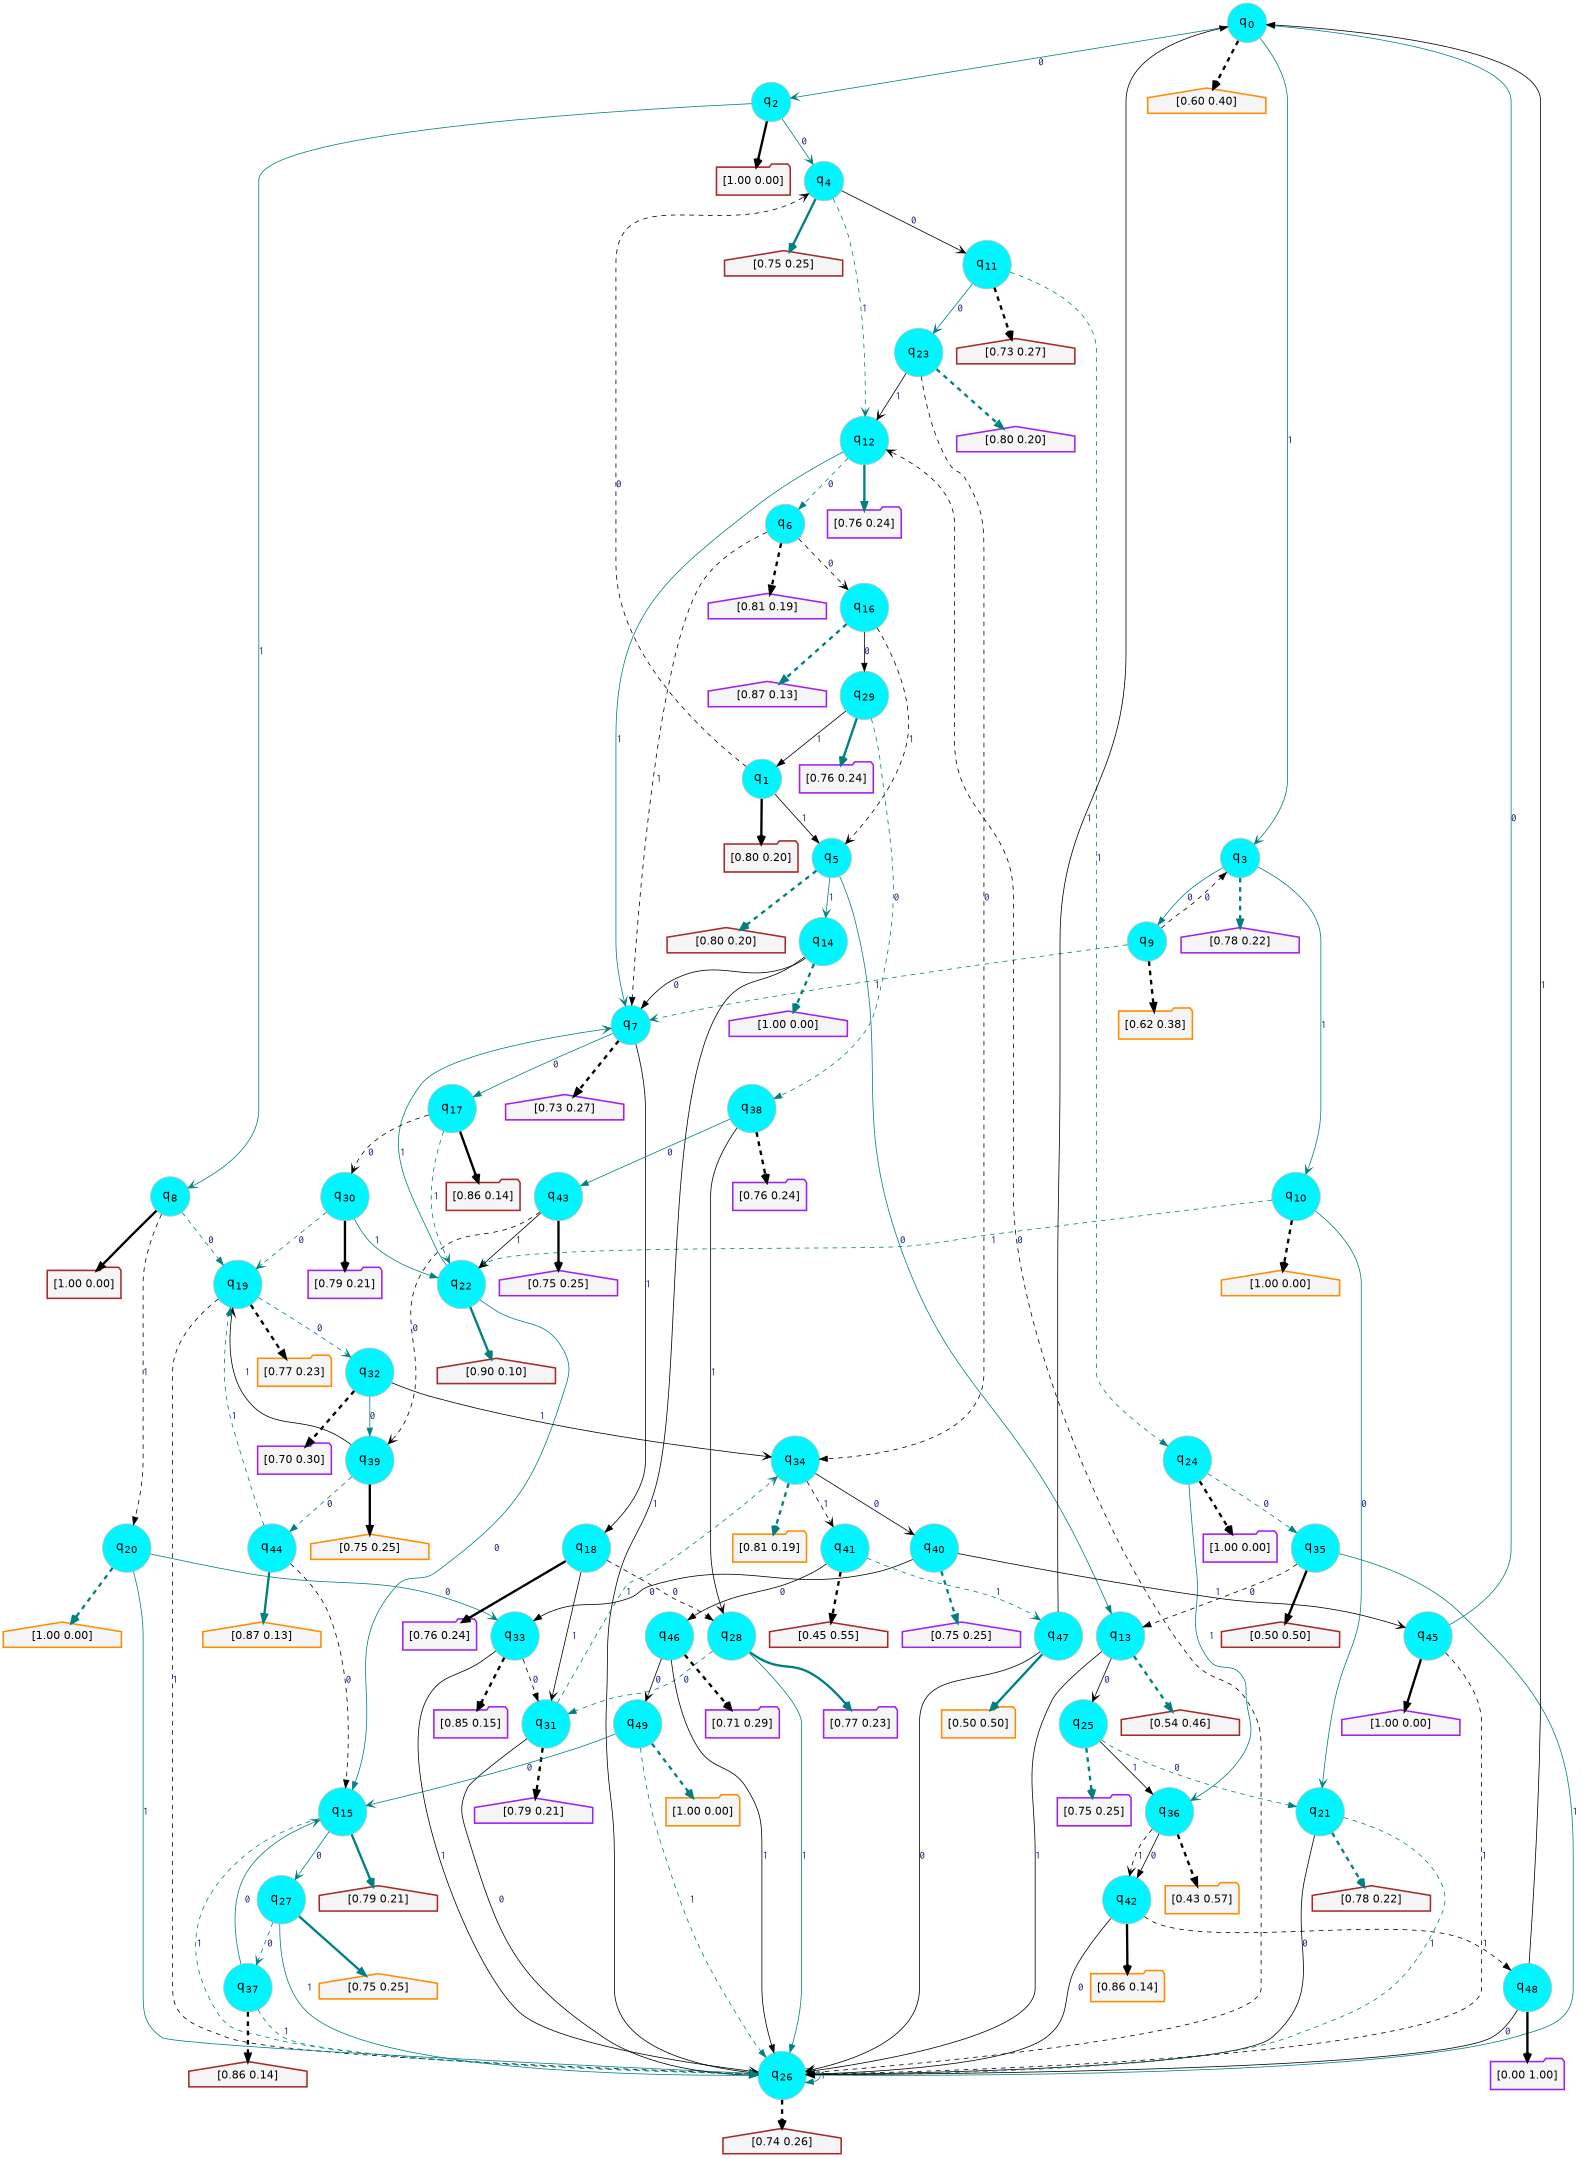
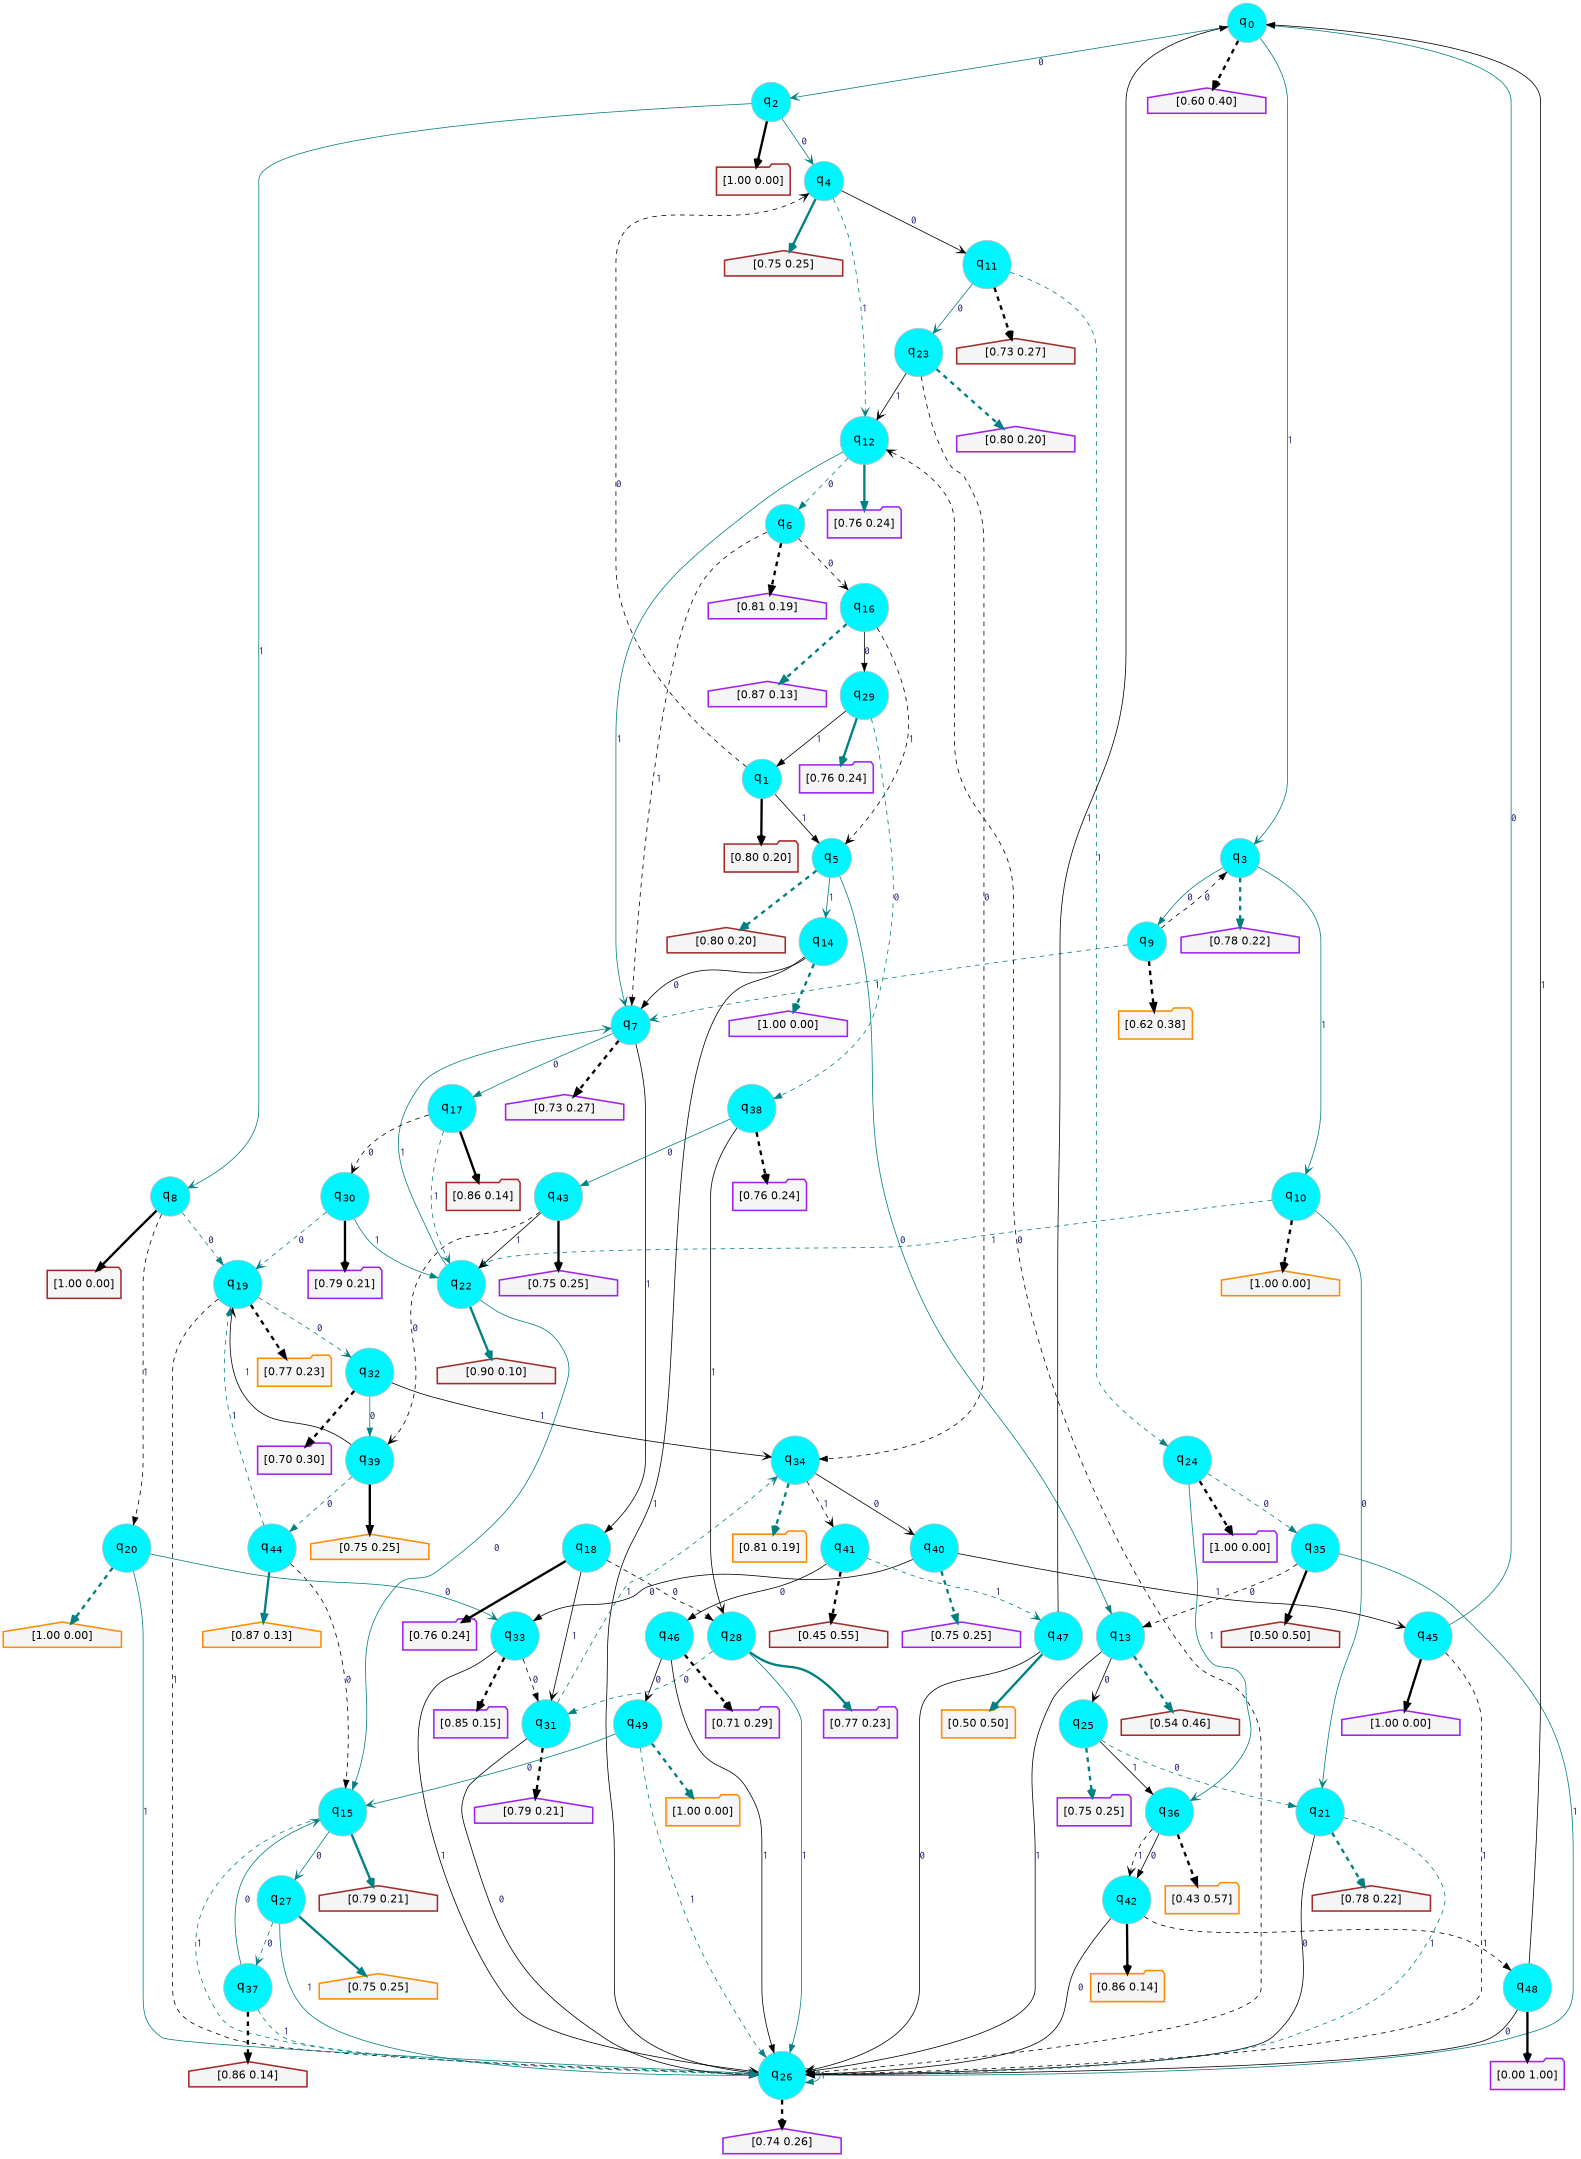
(1207, 102) -> (1207, 102)
(782, 2142) -> (782, 2142)
